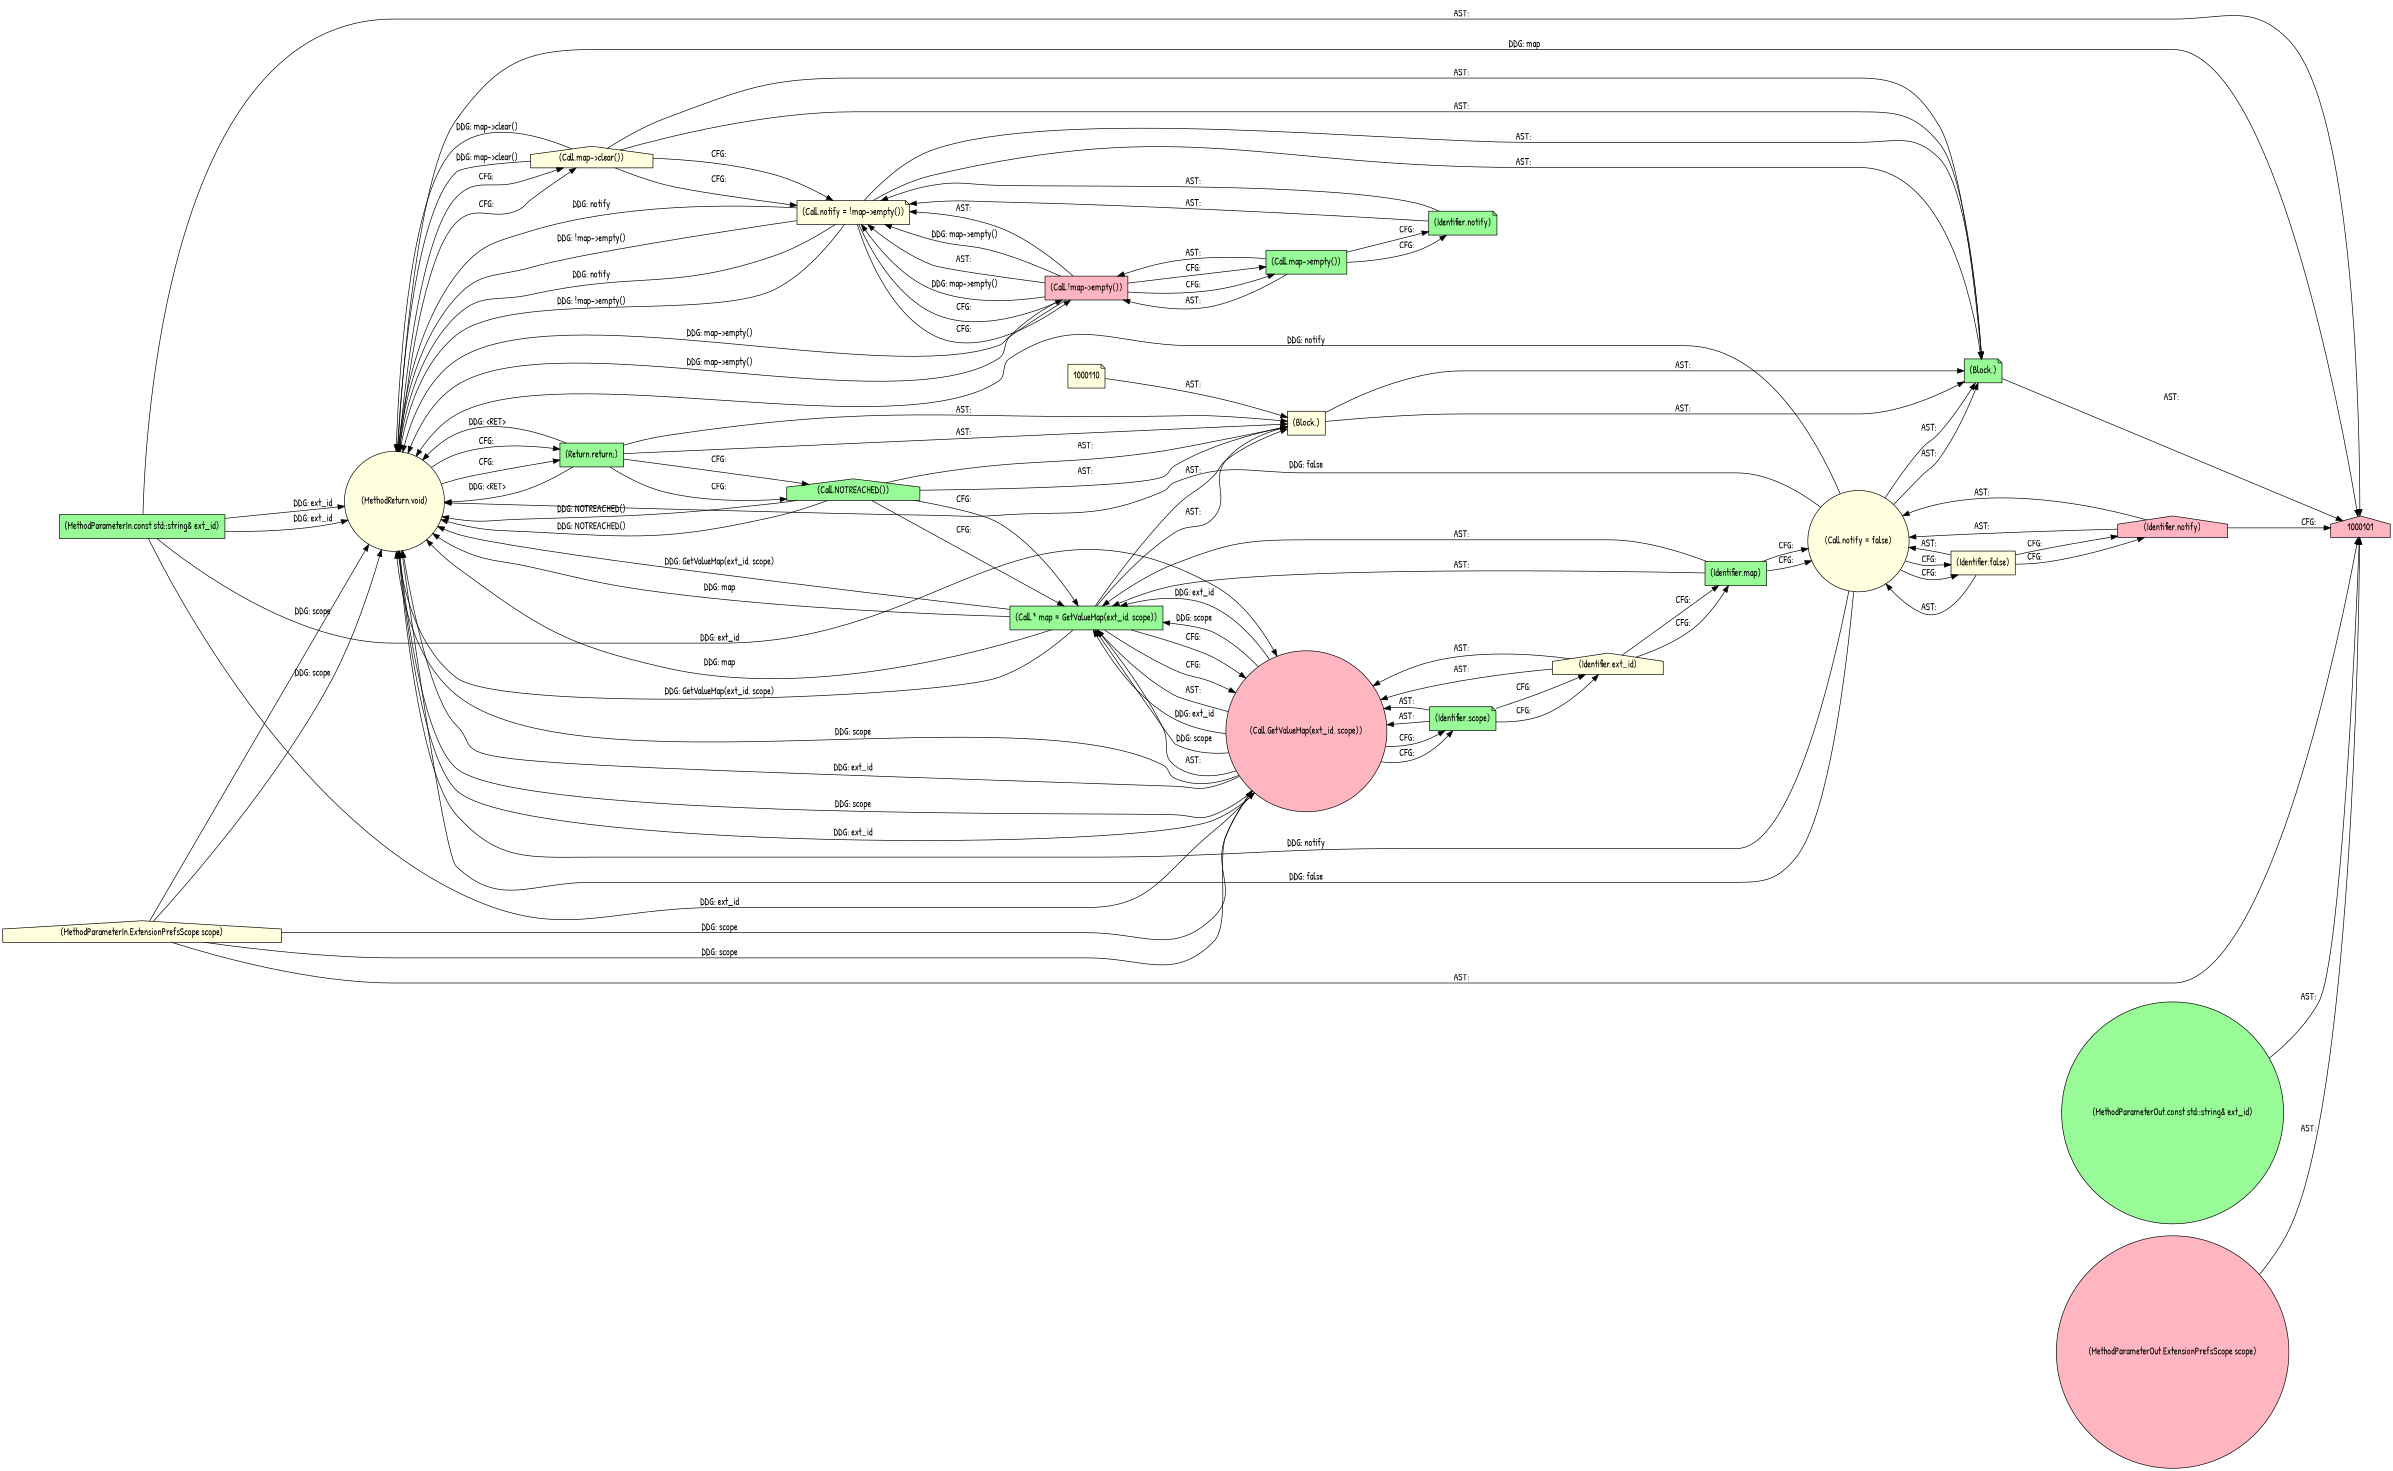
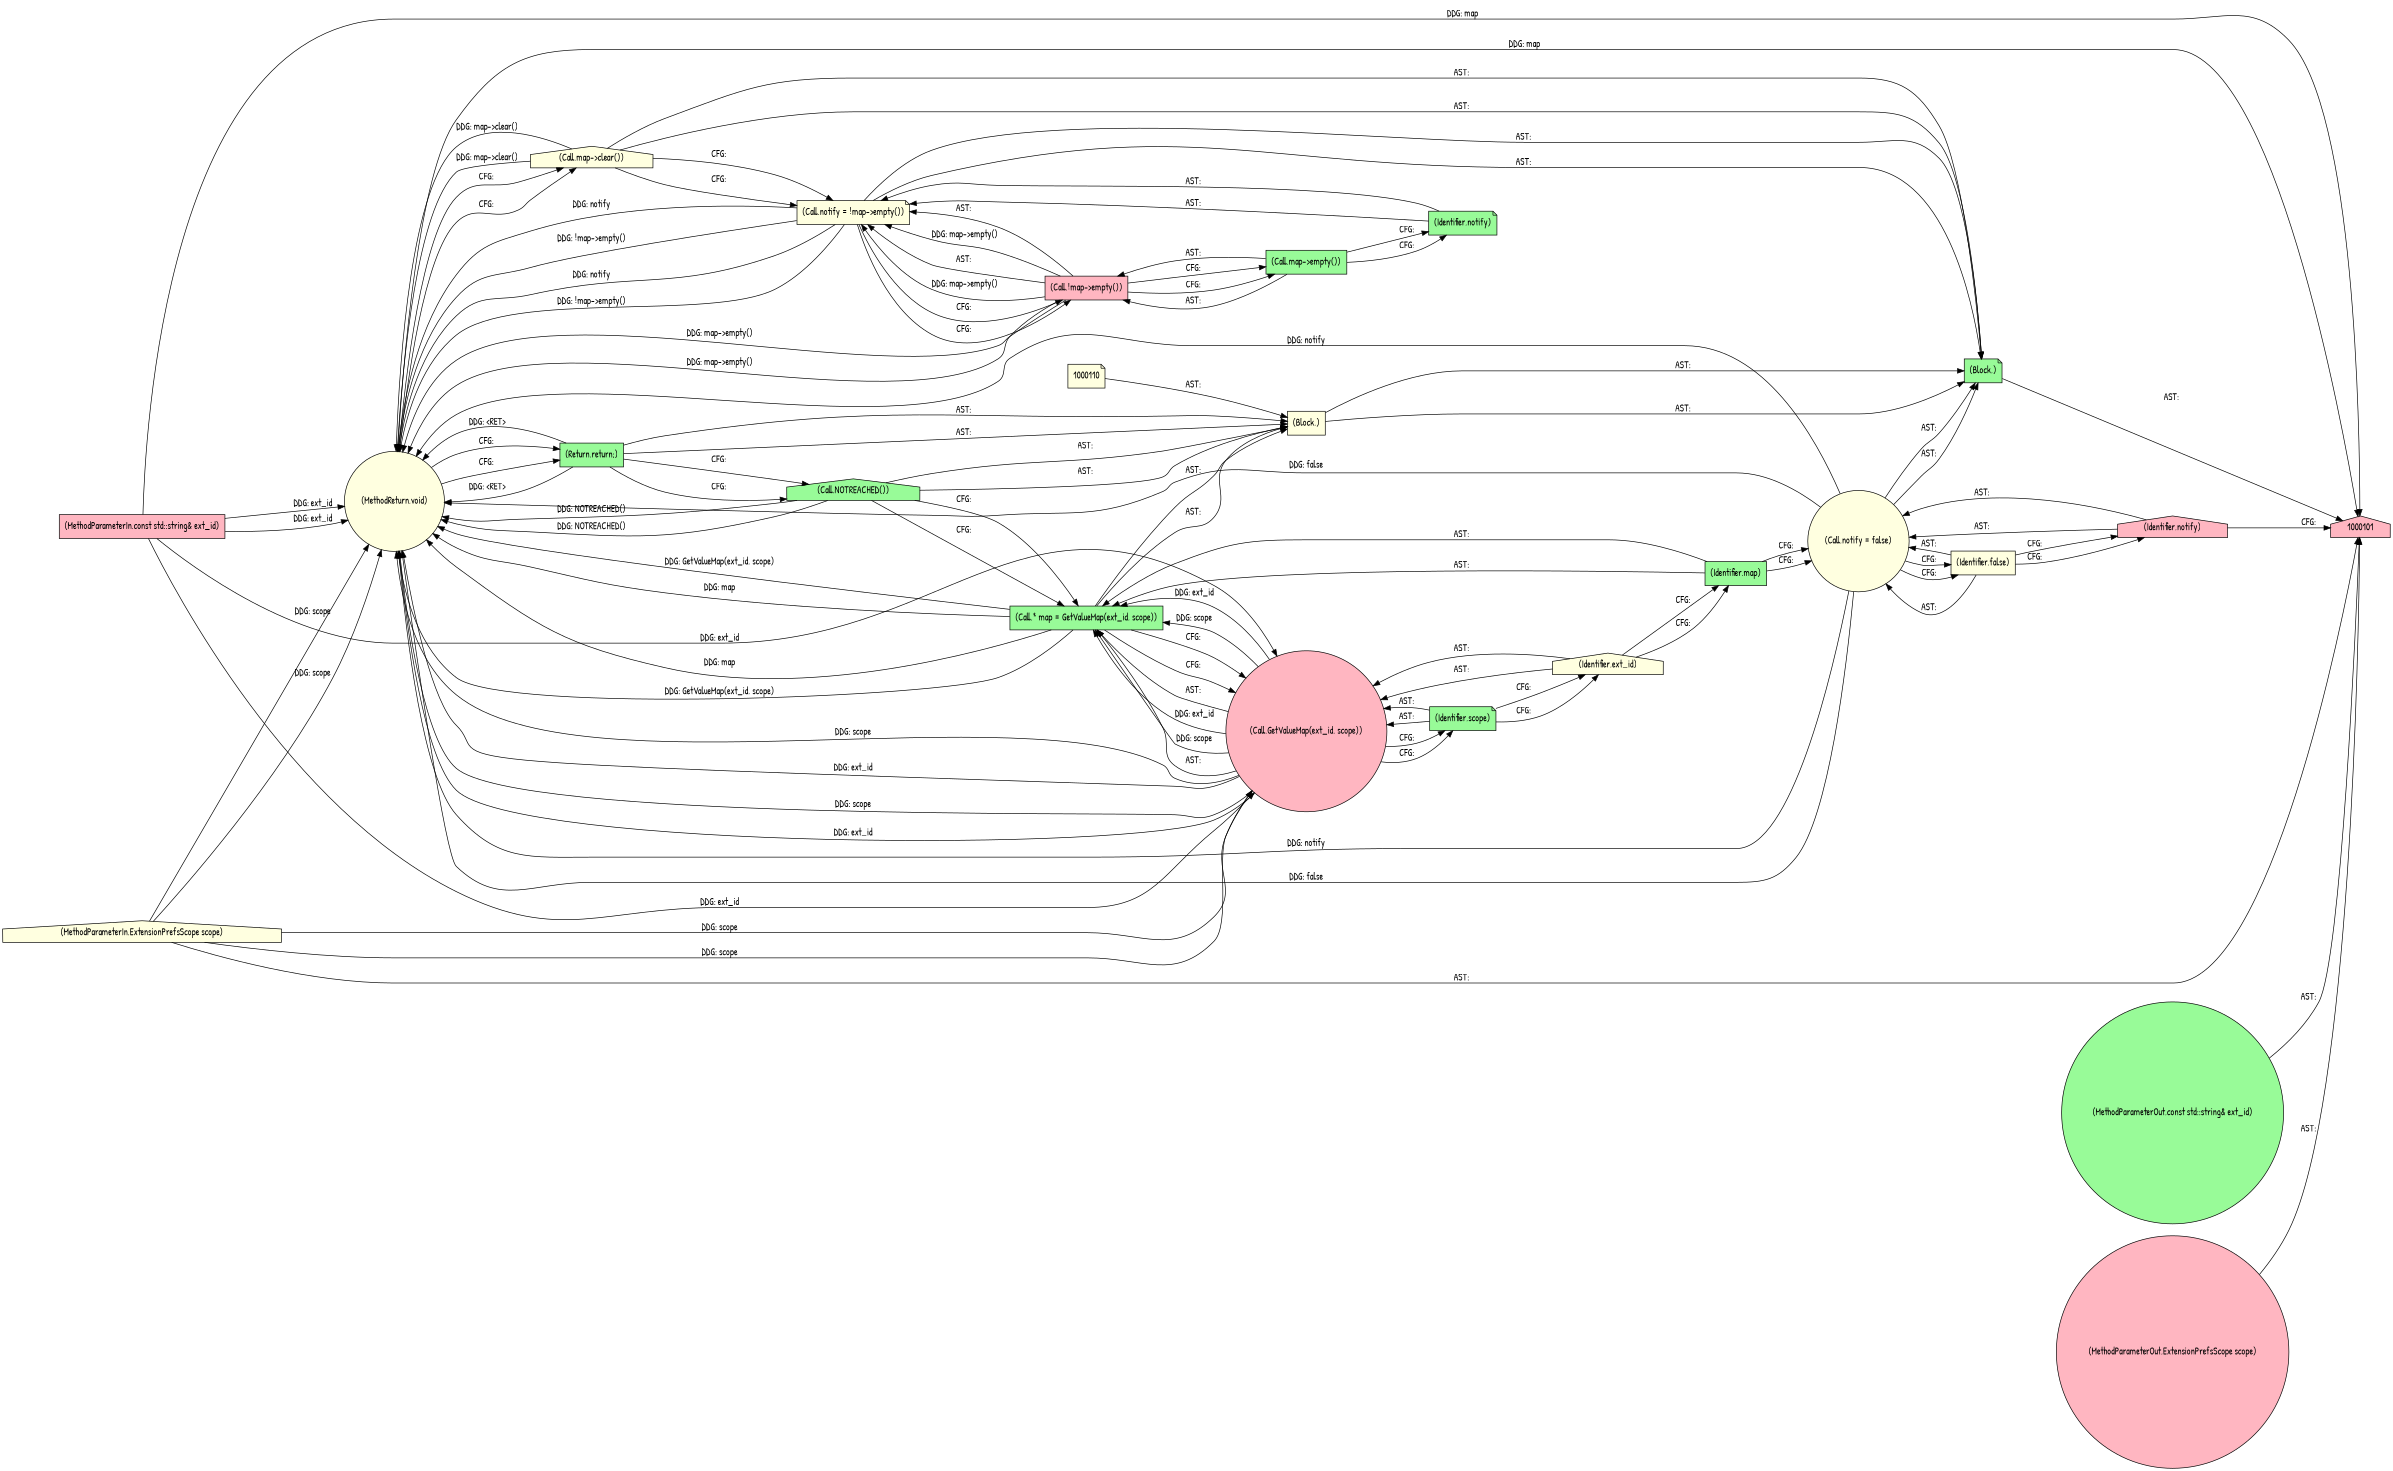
(1463, 14) -> (1463, 14)
(142, 527) -> (142, 527)
